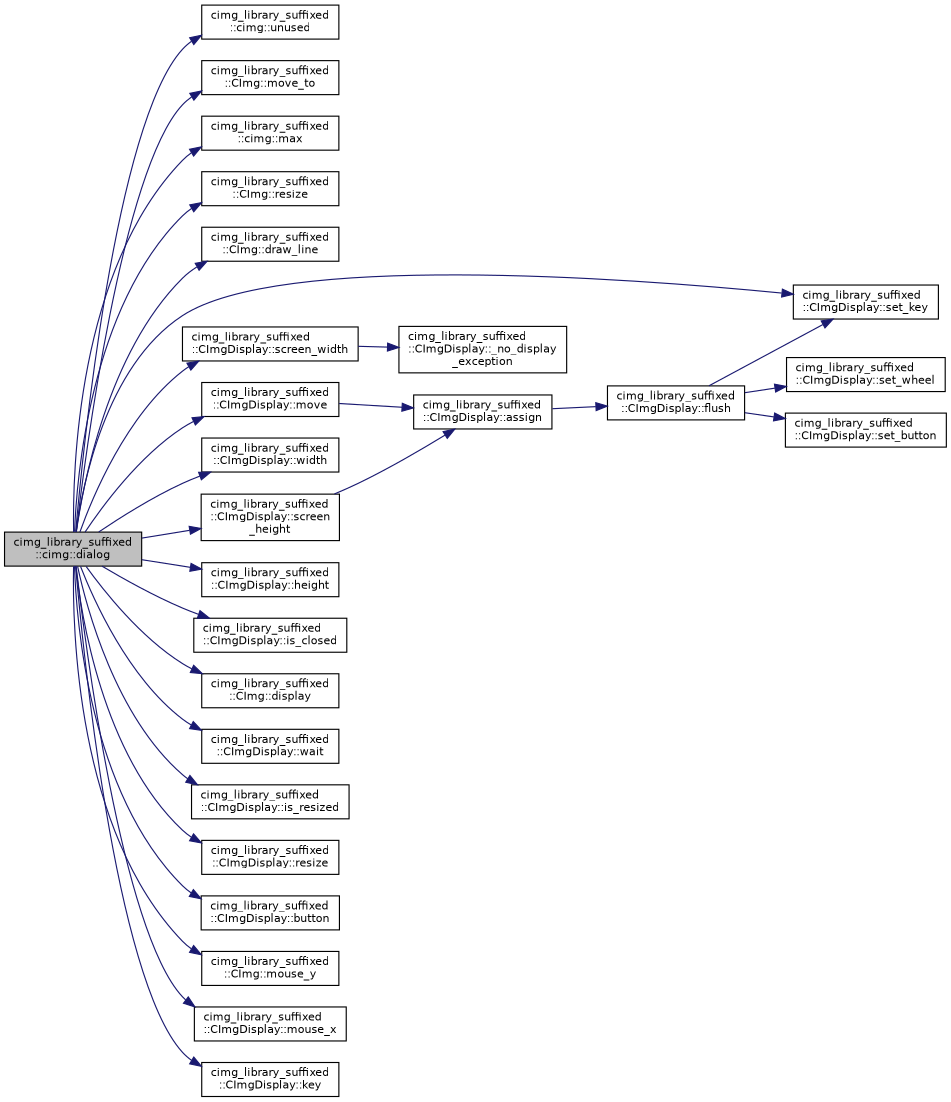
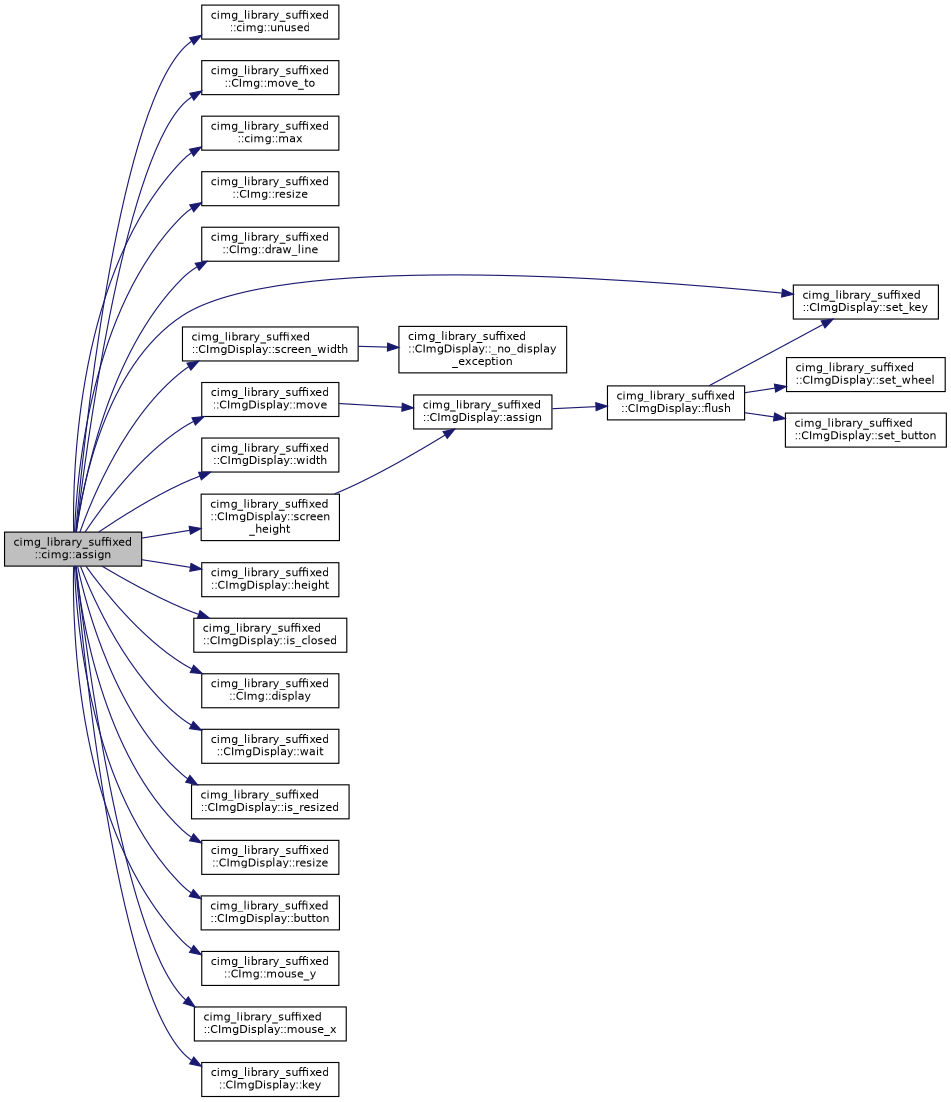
(73, 549) -> (73, 549)
